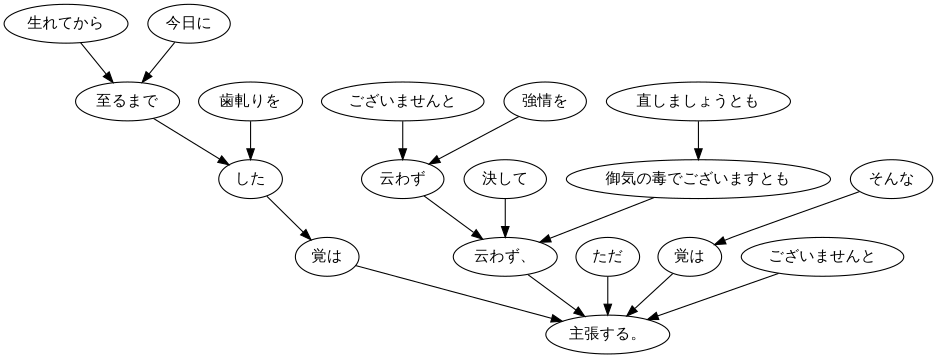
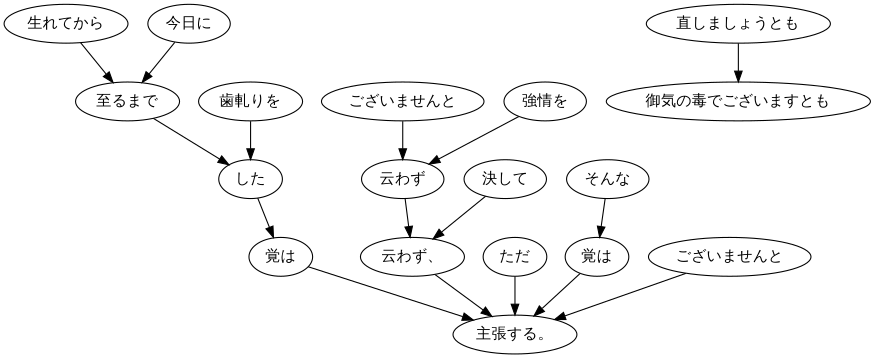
(602, 218) -> none
